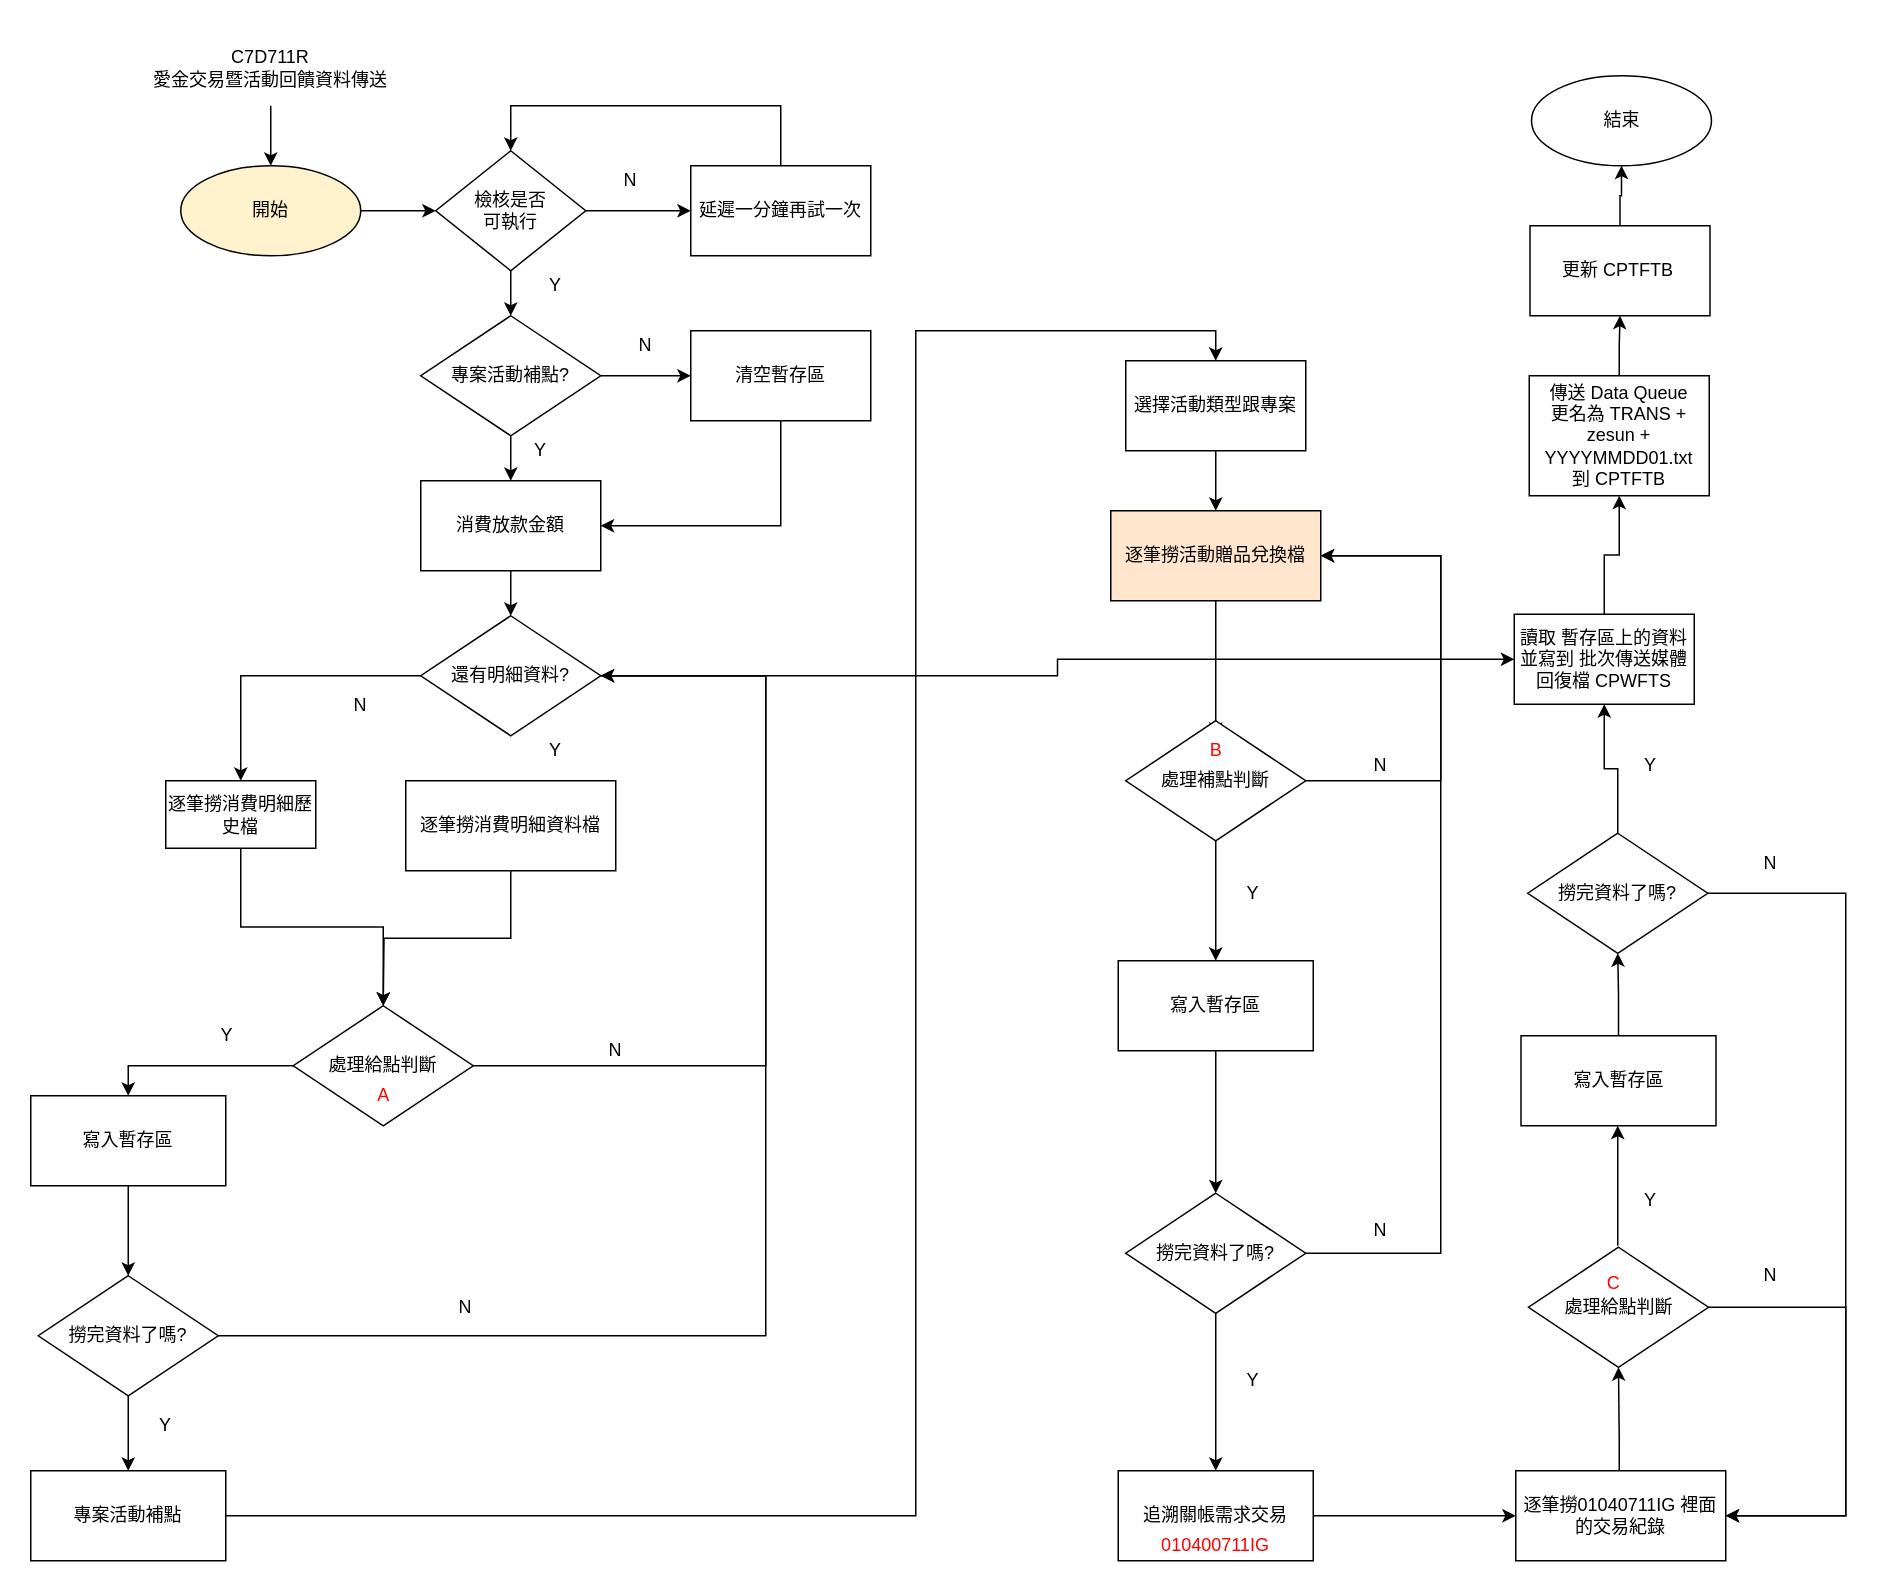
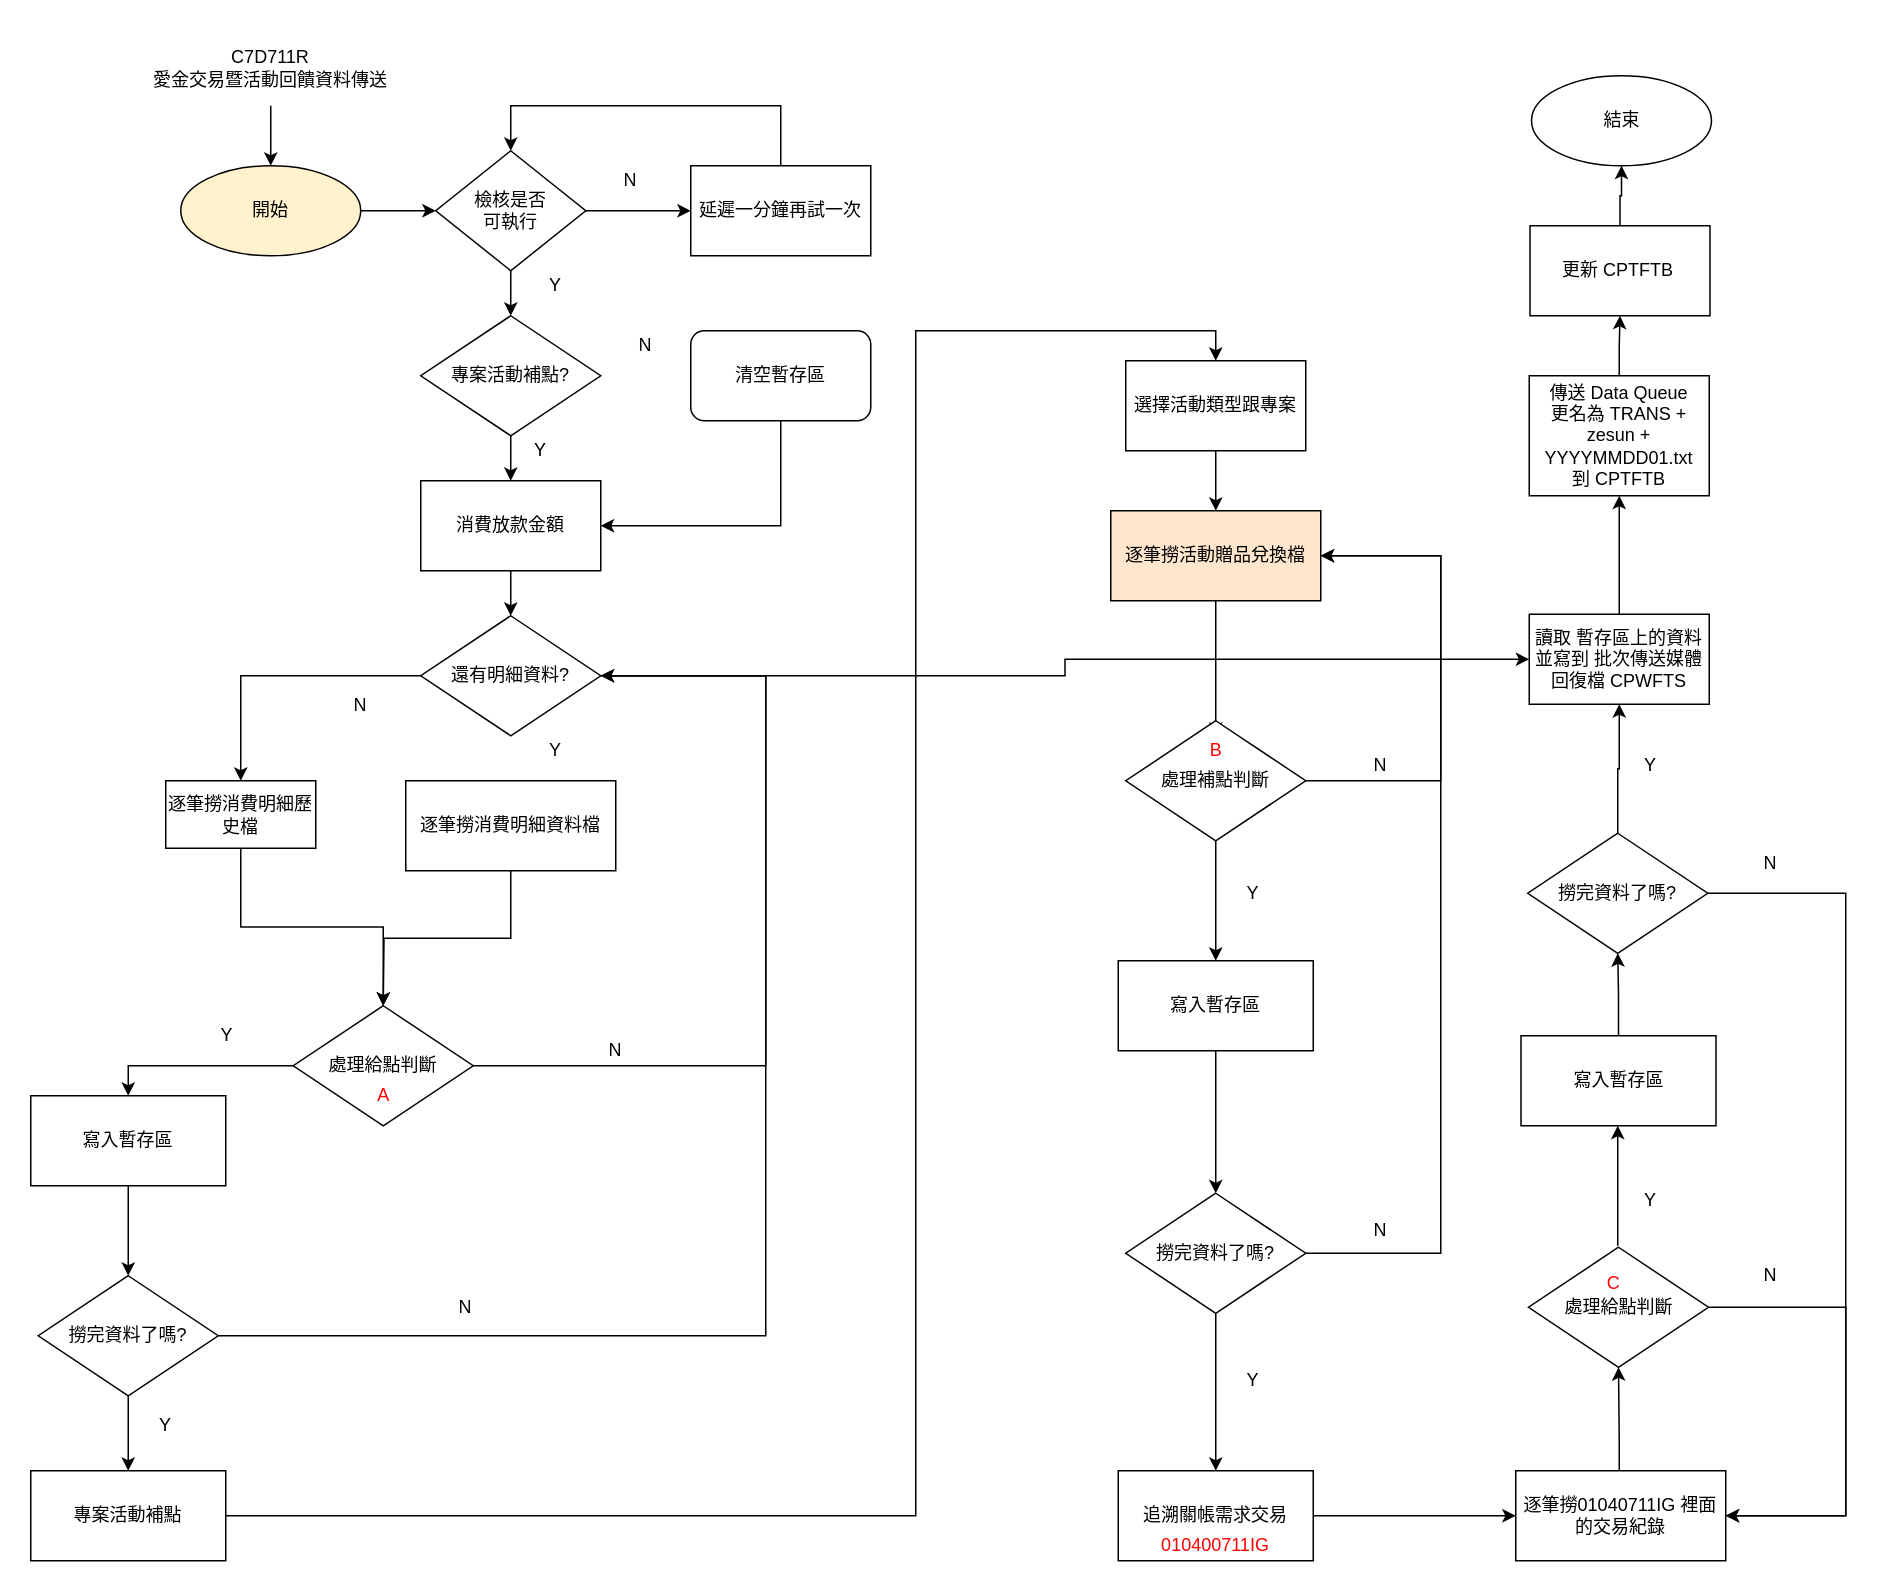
(641, 376) -> none
(781, 376) -> (781, 376)
(1604, 659) -> (1619, 659)
